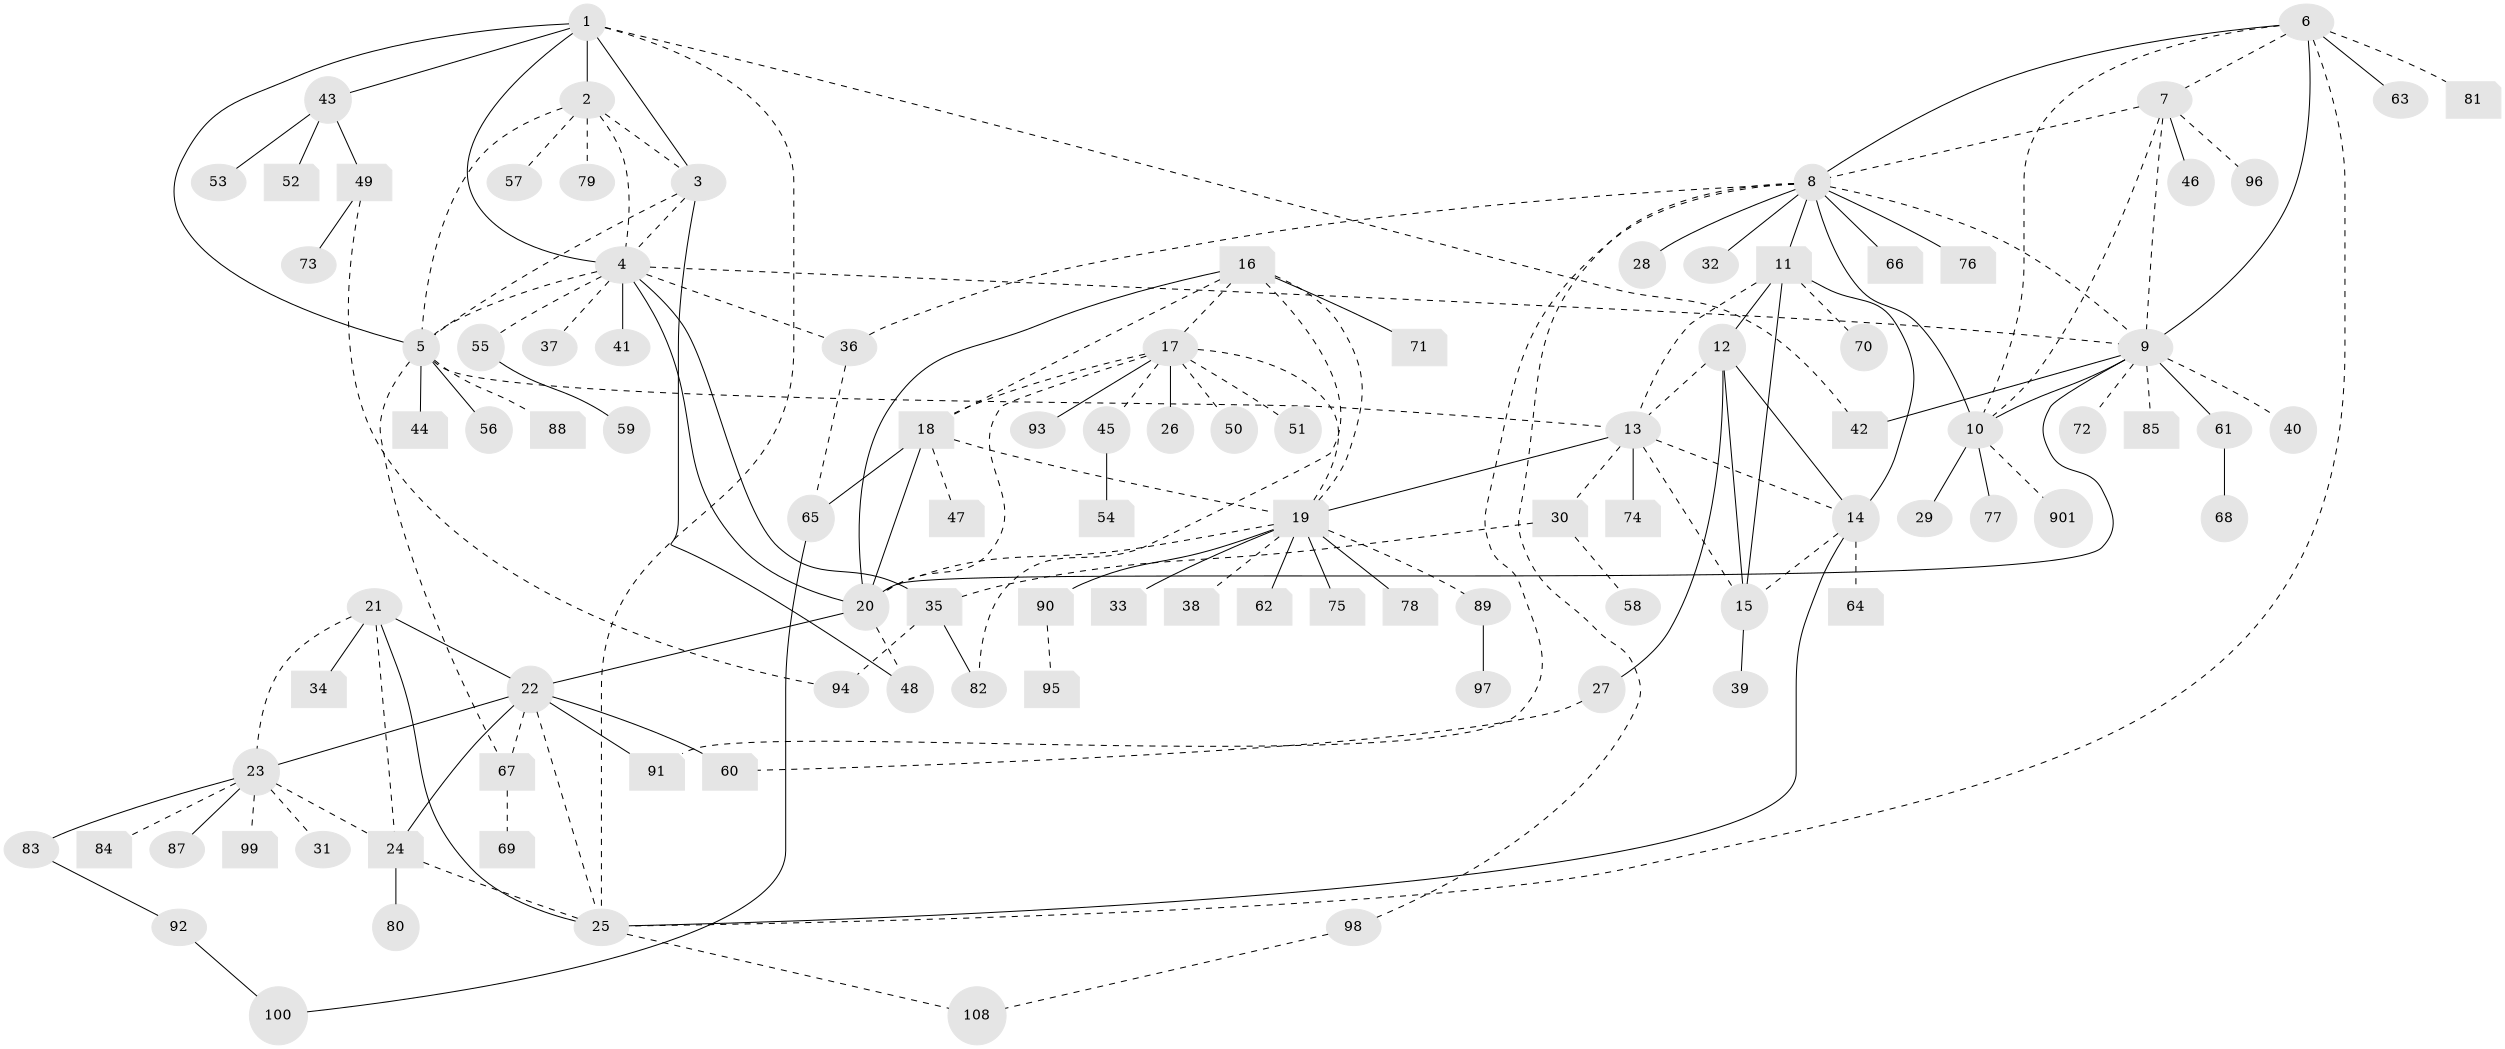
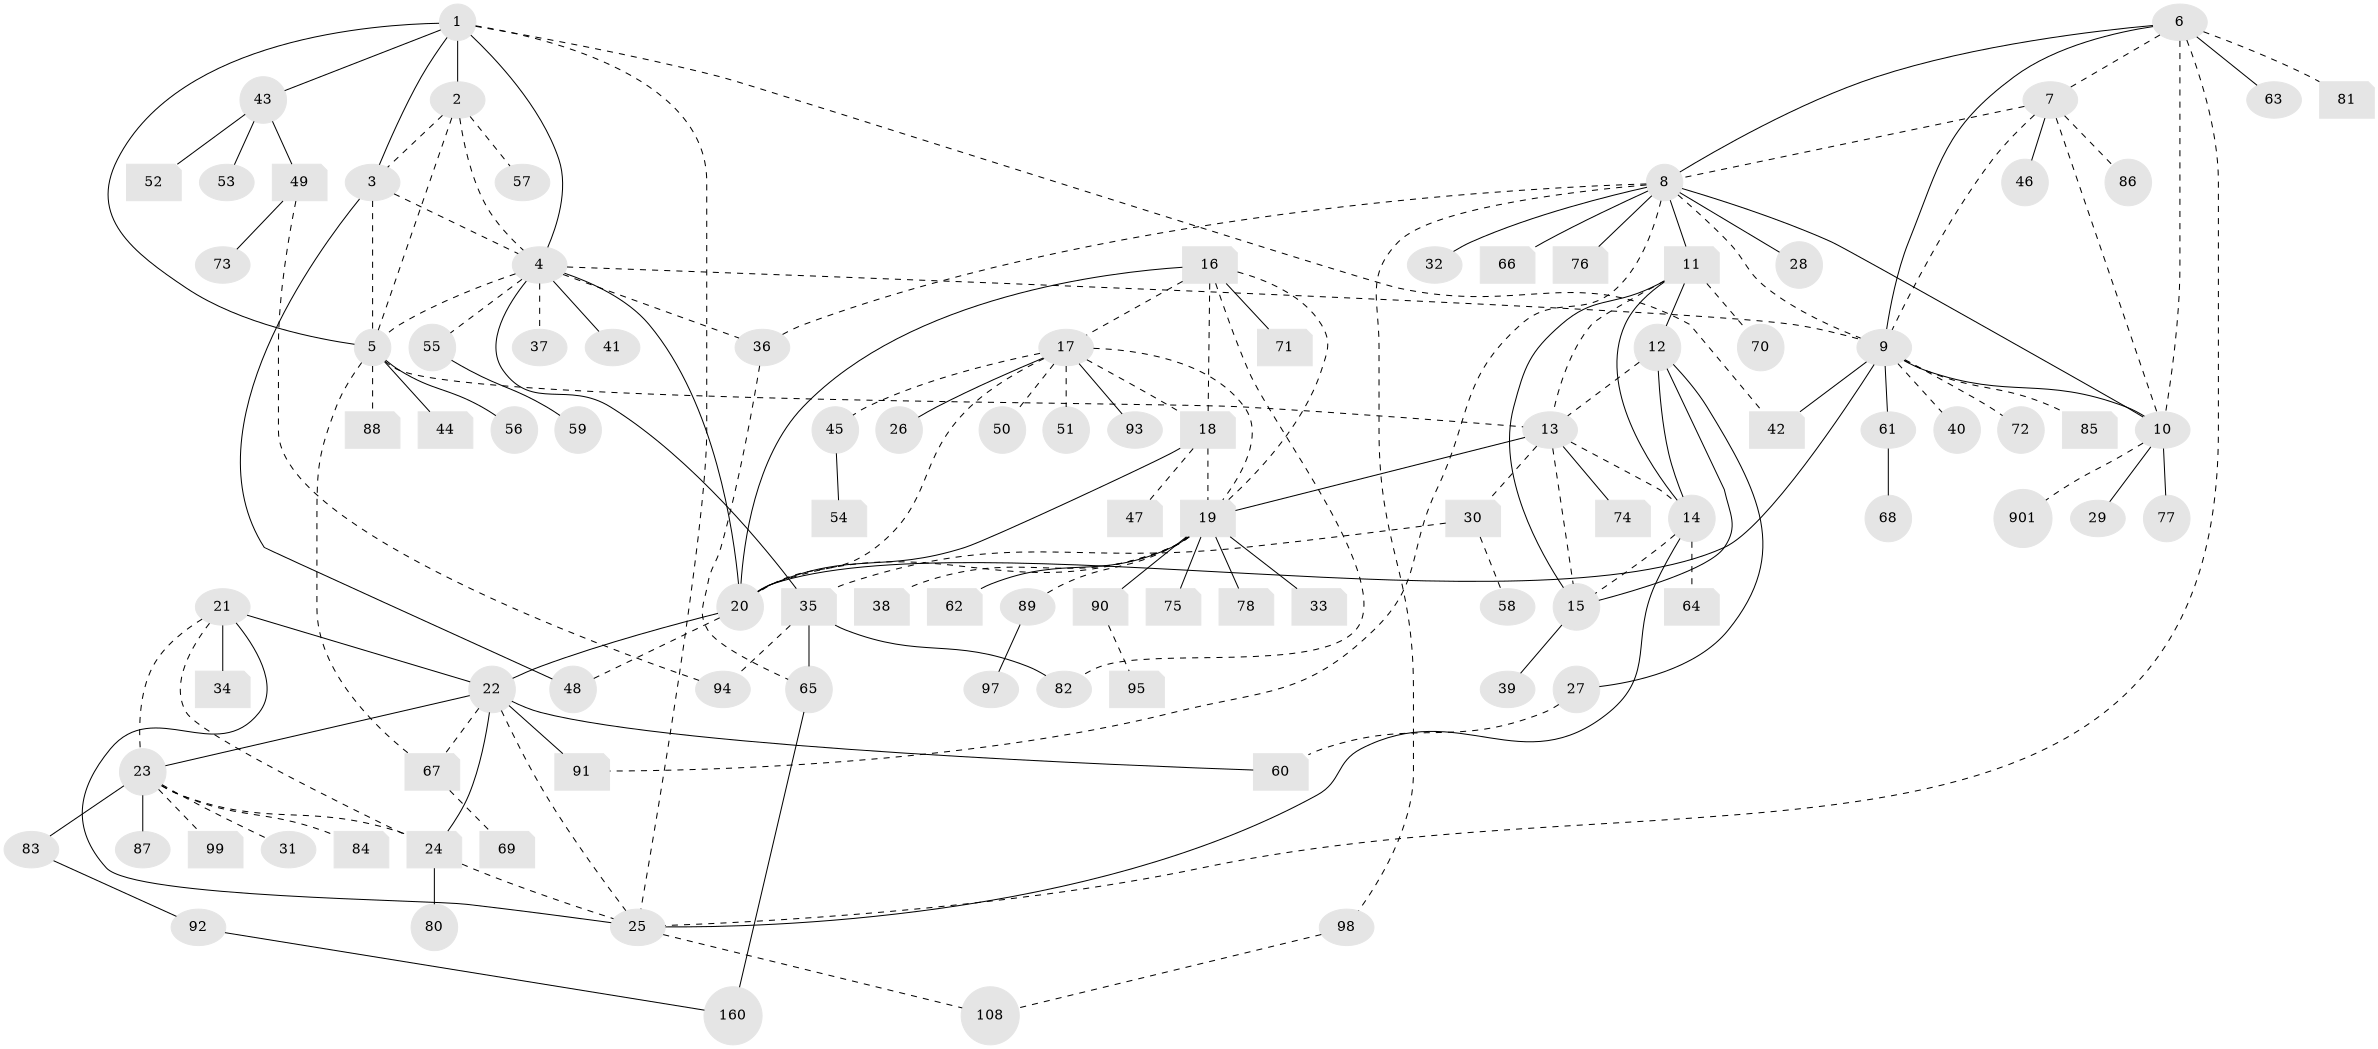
(587, 183) -> none
(2255, 183) -> (2128, 183)
(872, 472) -> (809, 646)
(278, 1016) -> (733, 1016)
